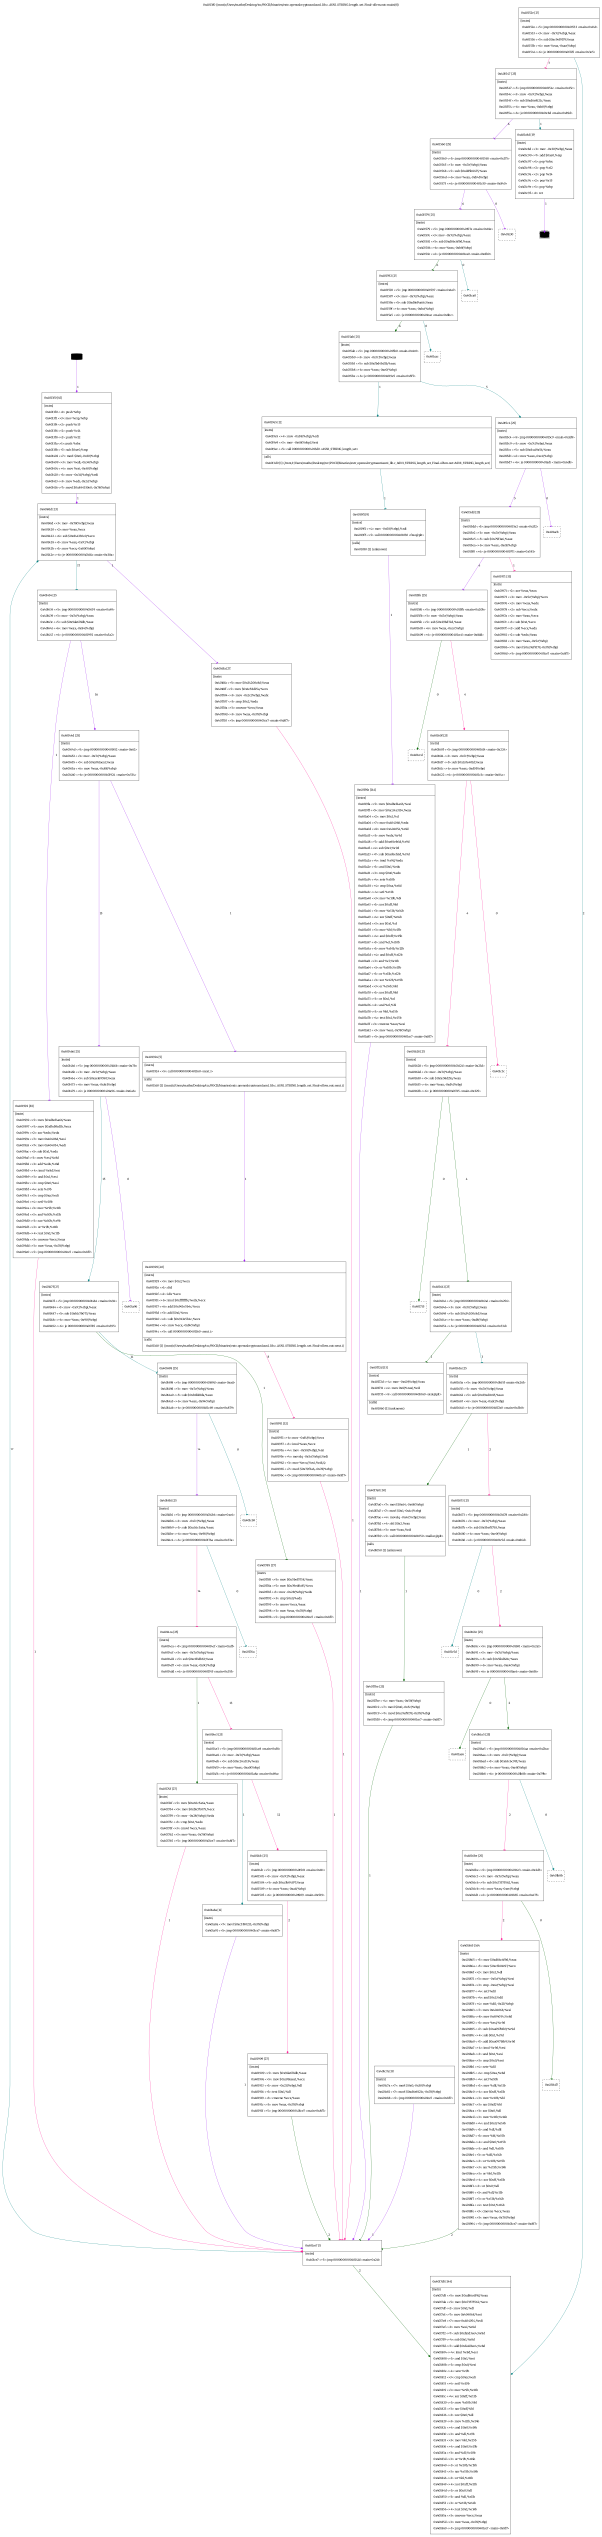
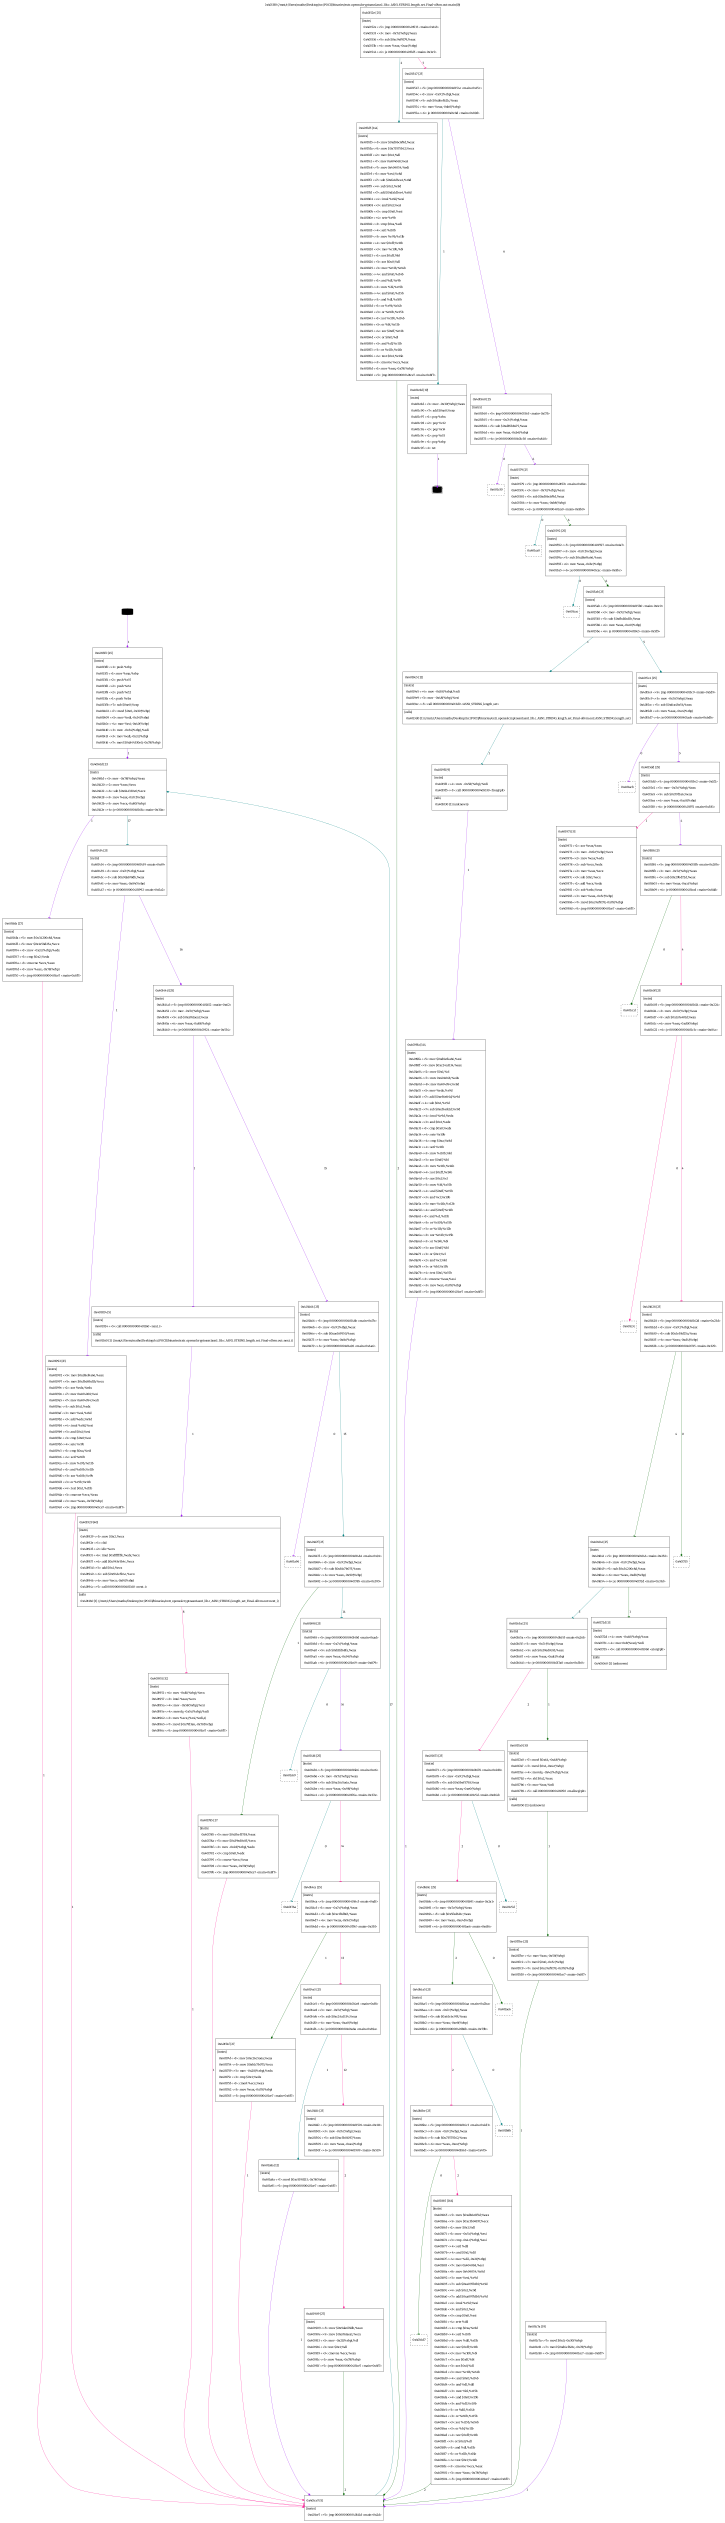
(391, 2310) -> (397, 1439)
